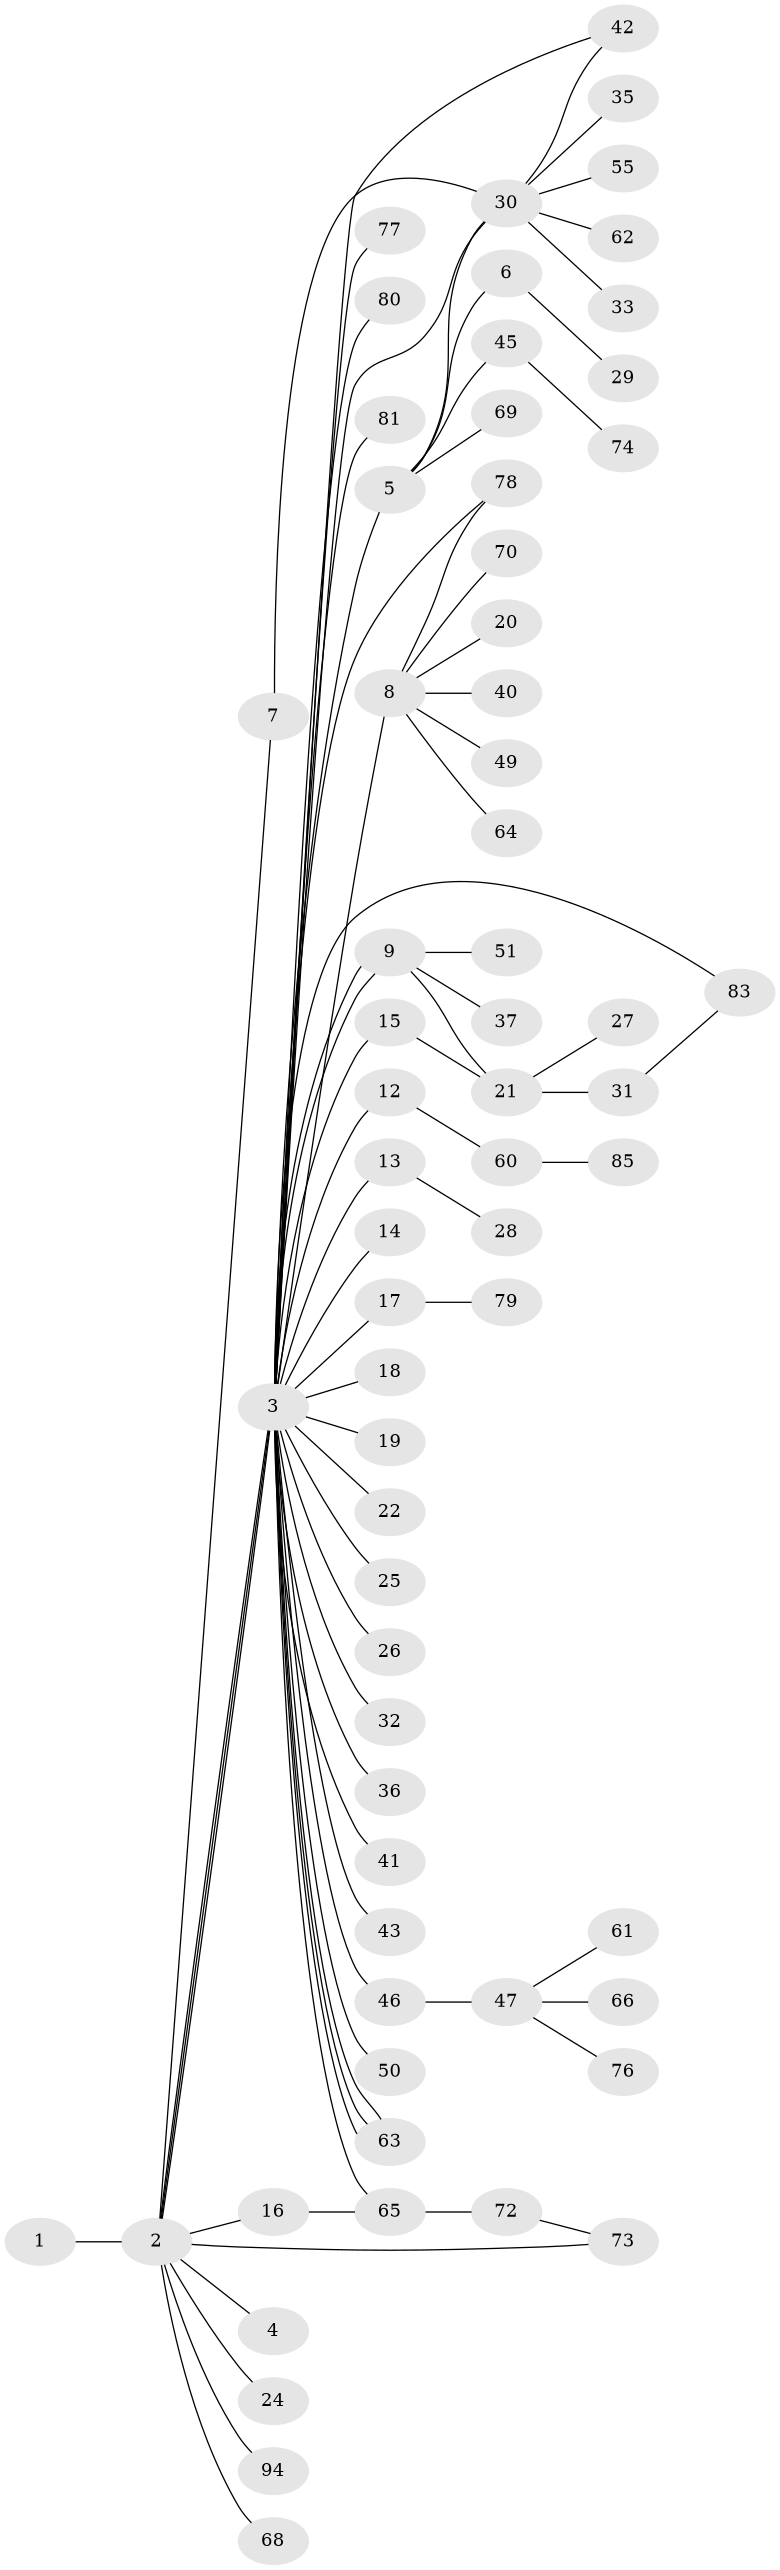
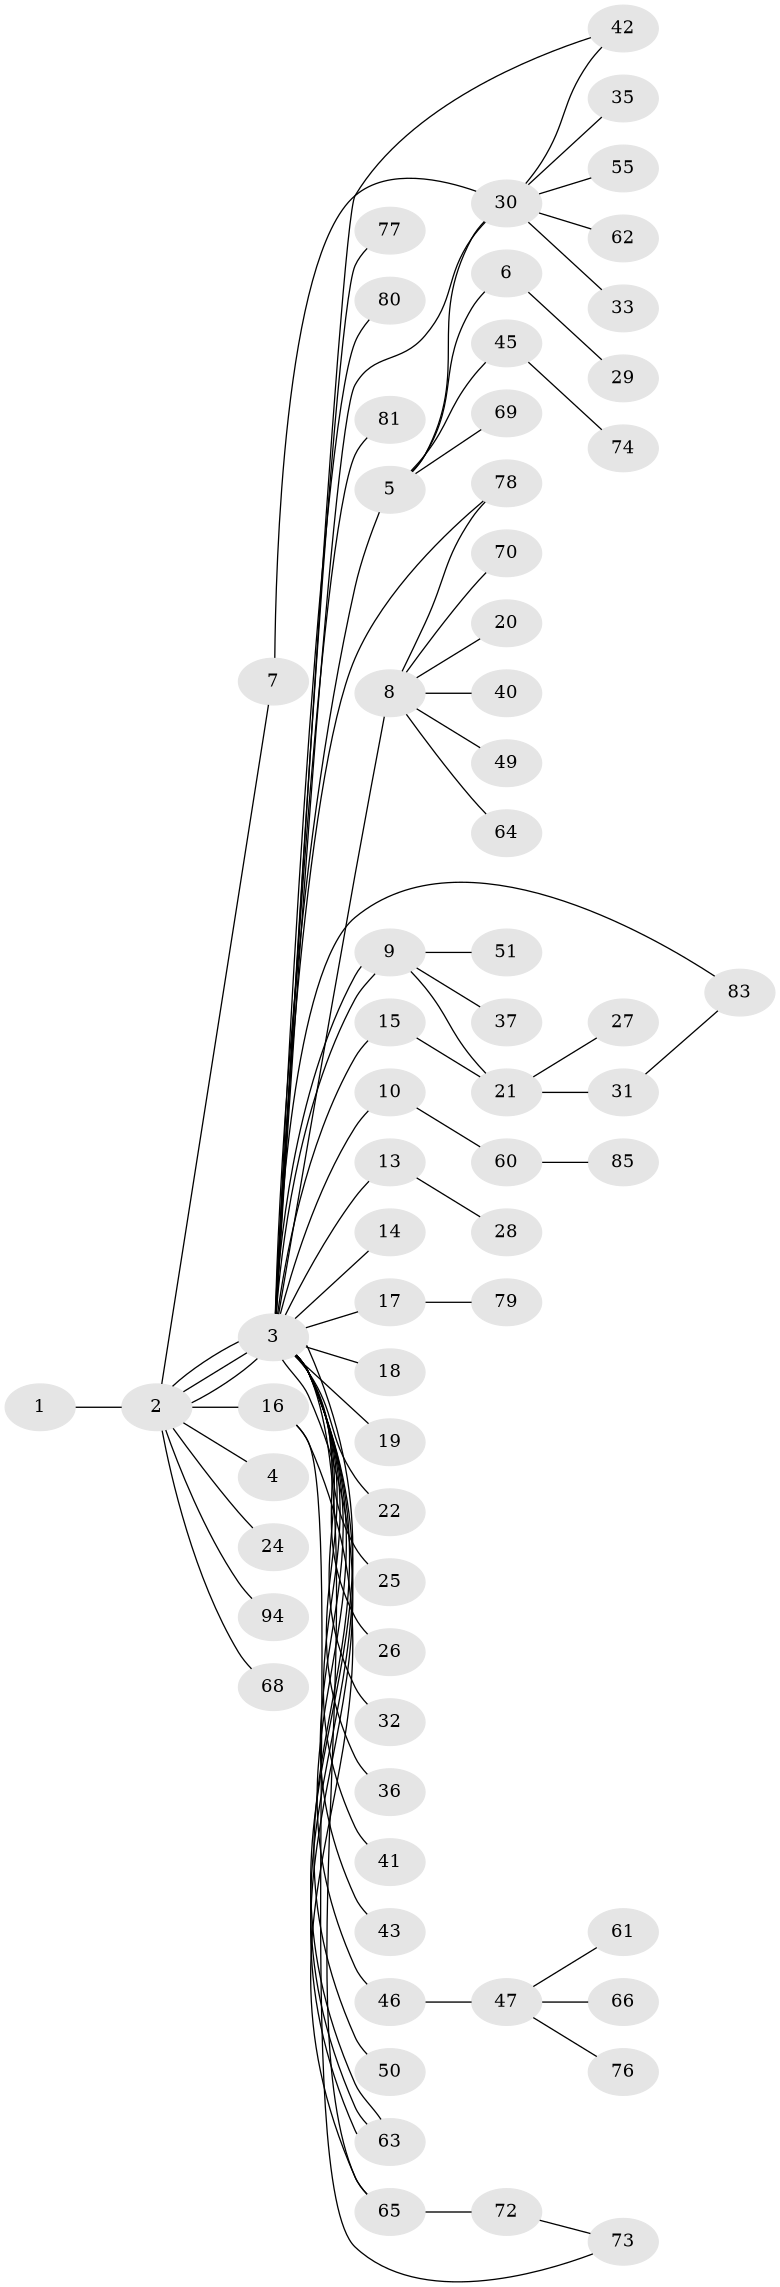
(390, 1092) -> (390, 1092)
(390, 2250) -> (327, 2122)
